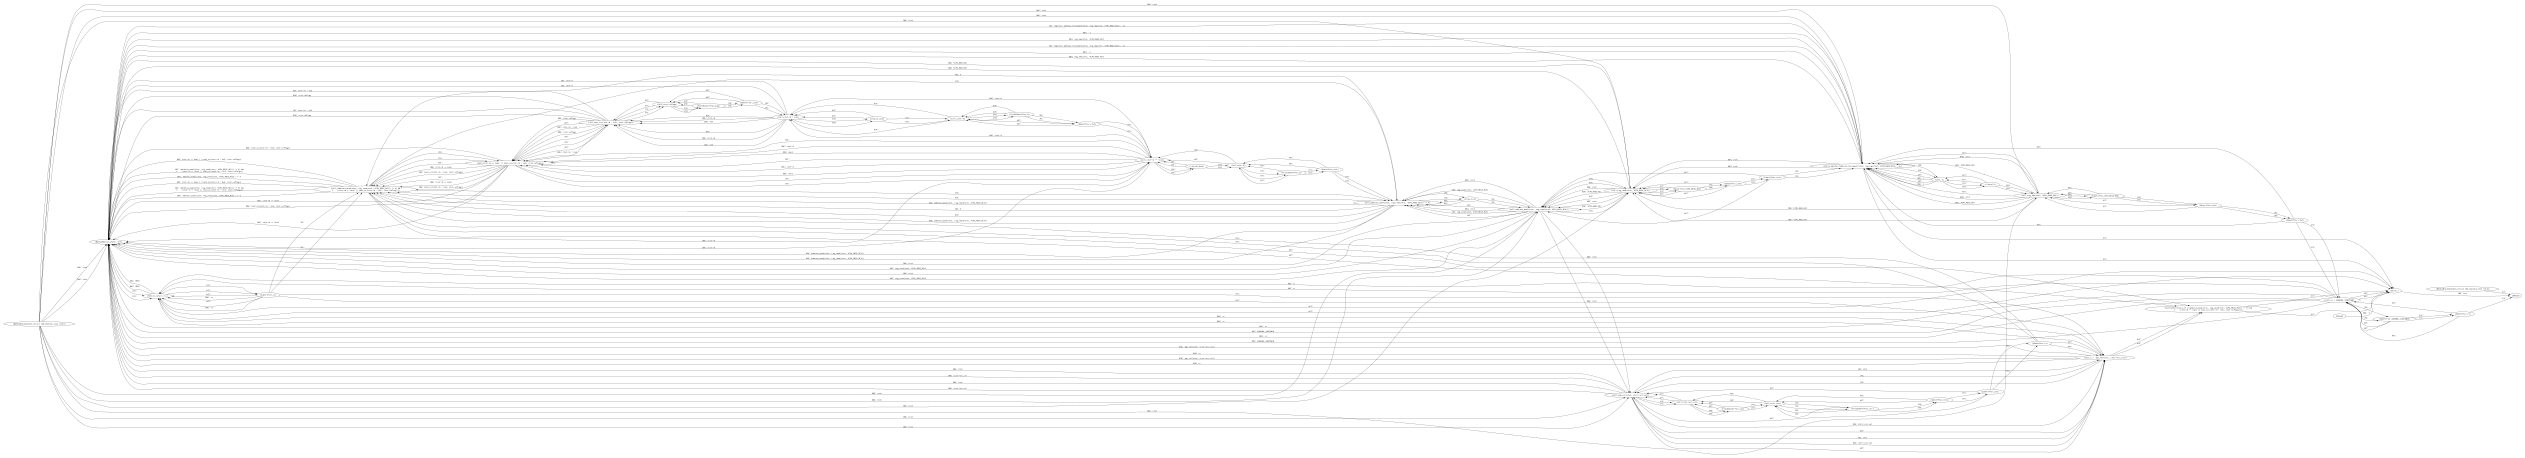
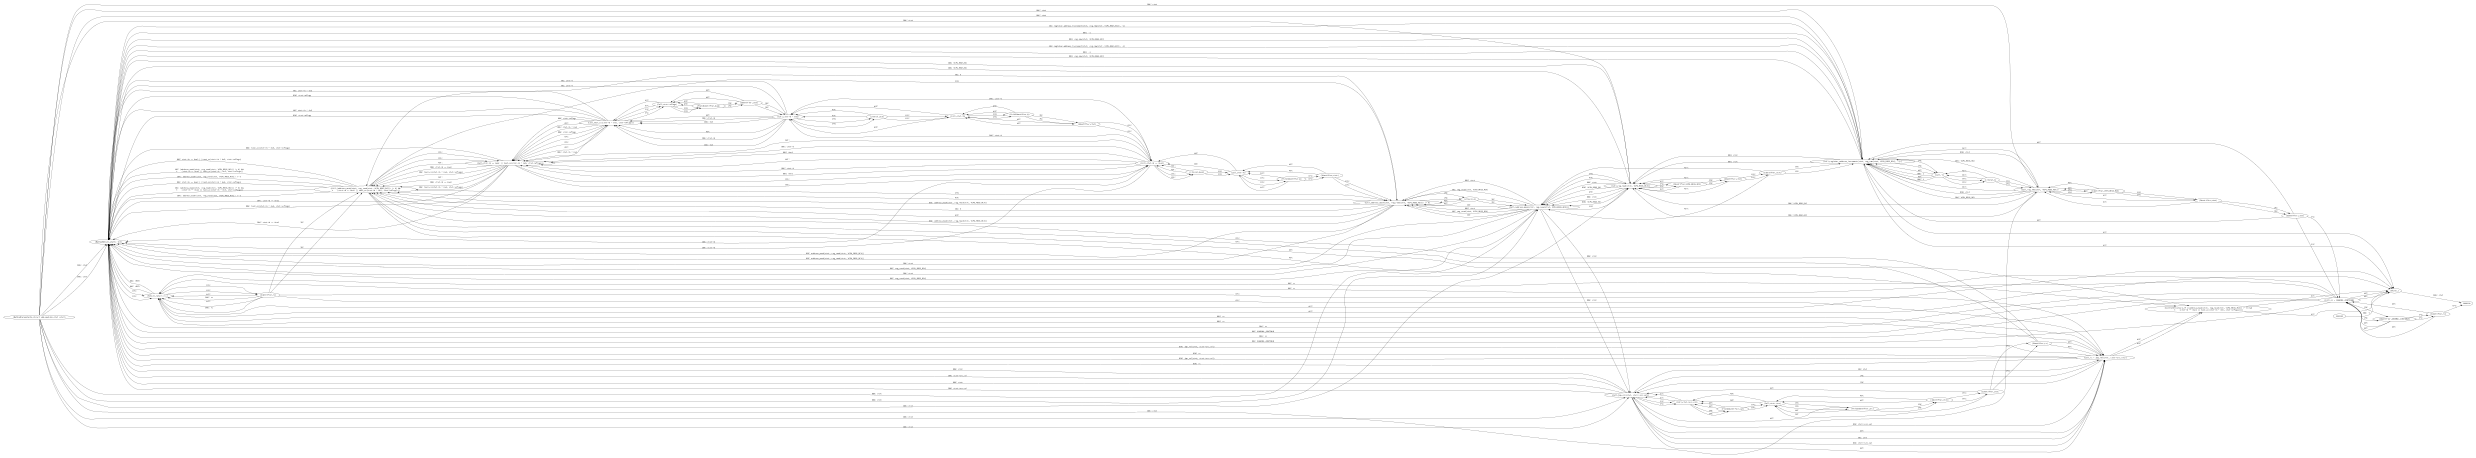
(2463, 289) -> none
